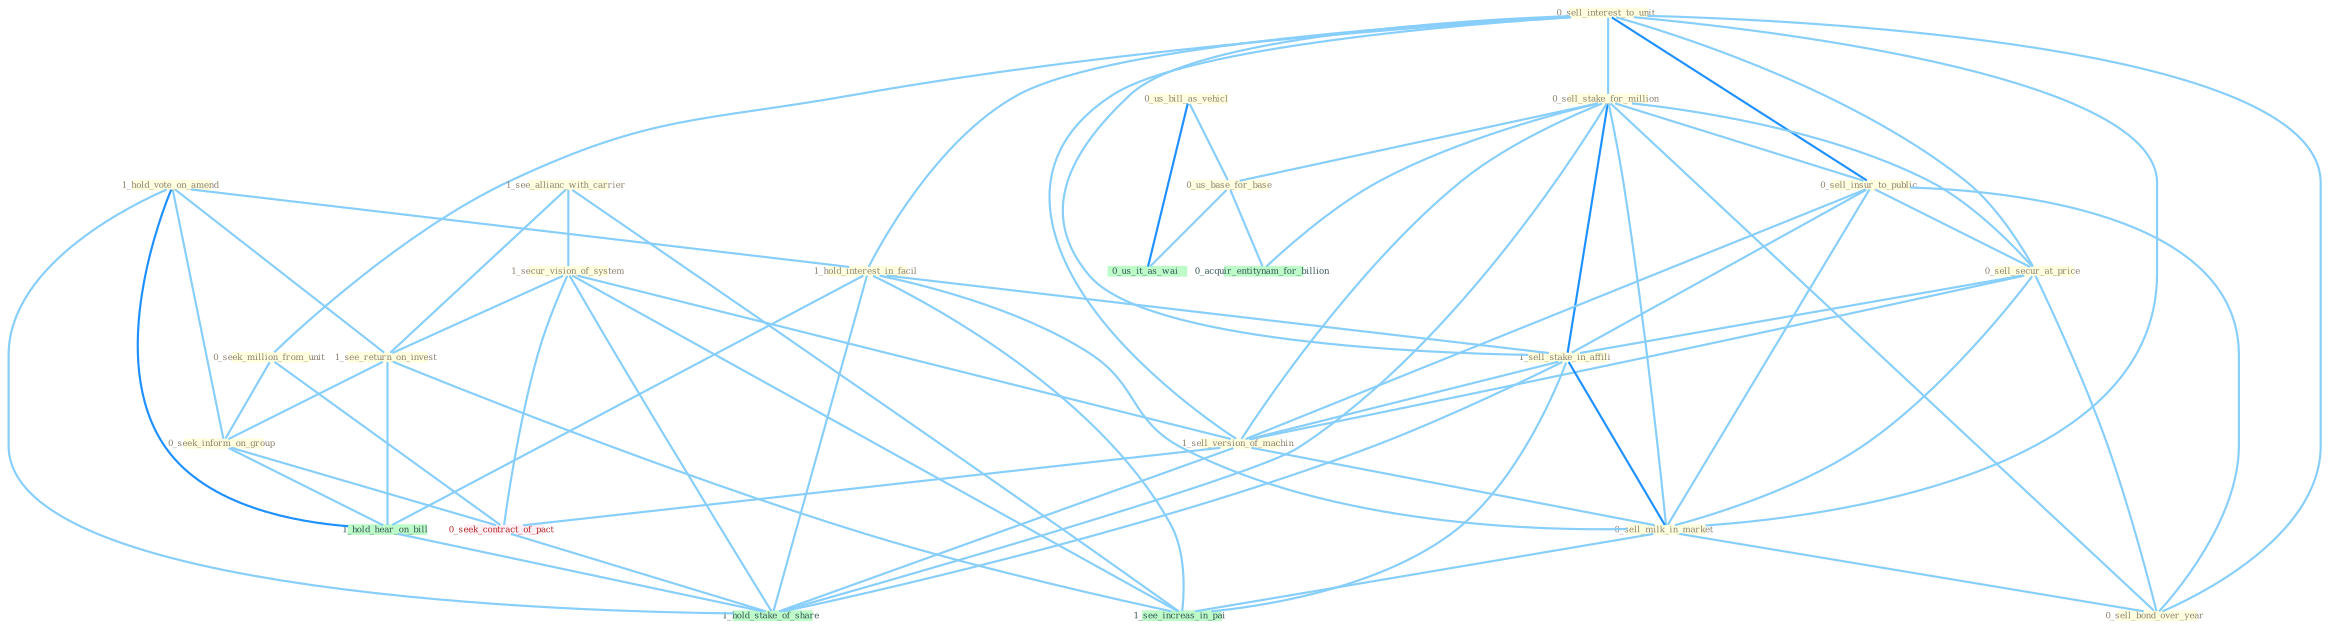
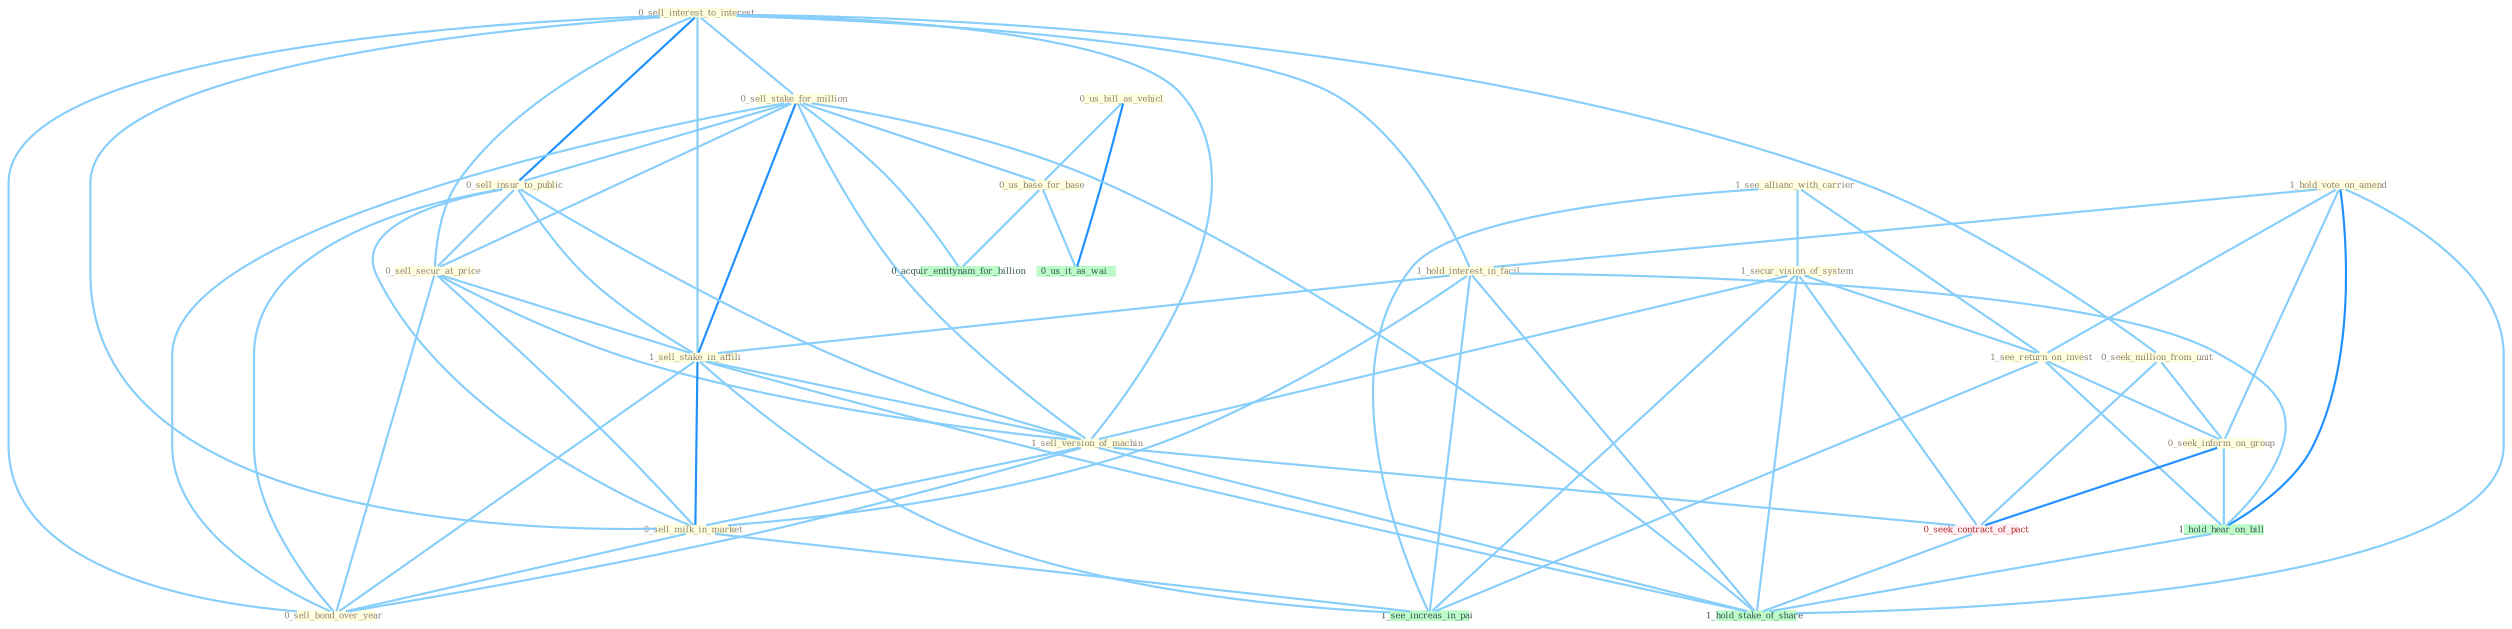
(1608, 13) -> (698, 13)
(1635, 261) -> none
none -> (517, 486)
(364, 487) -> (2101, 486)
none -> (699, 546)
